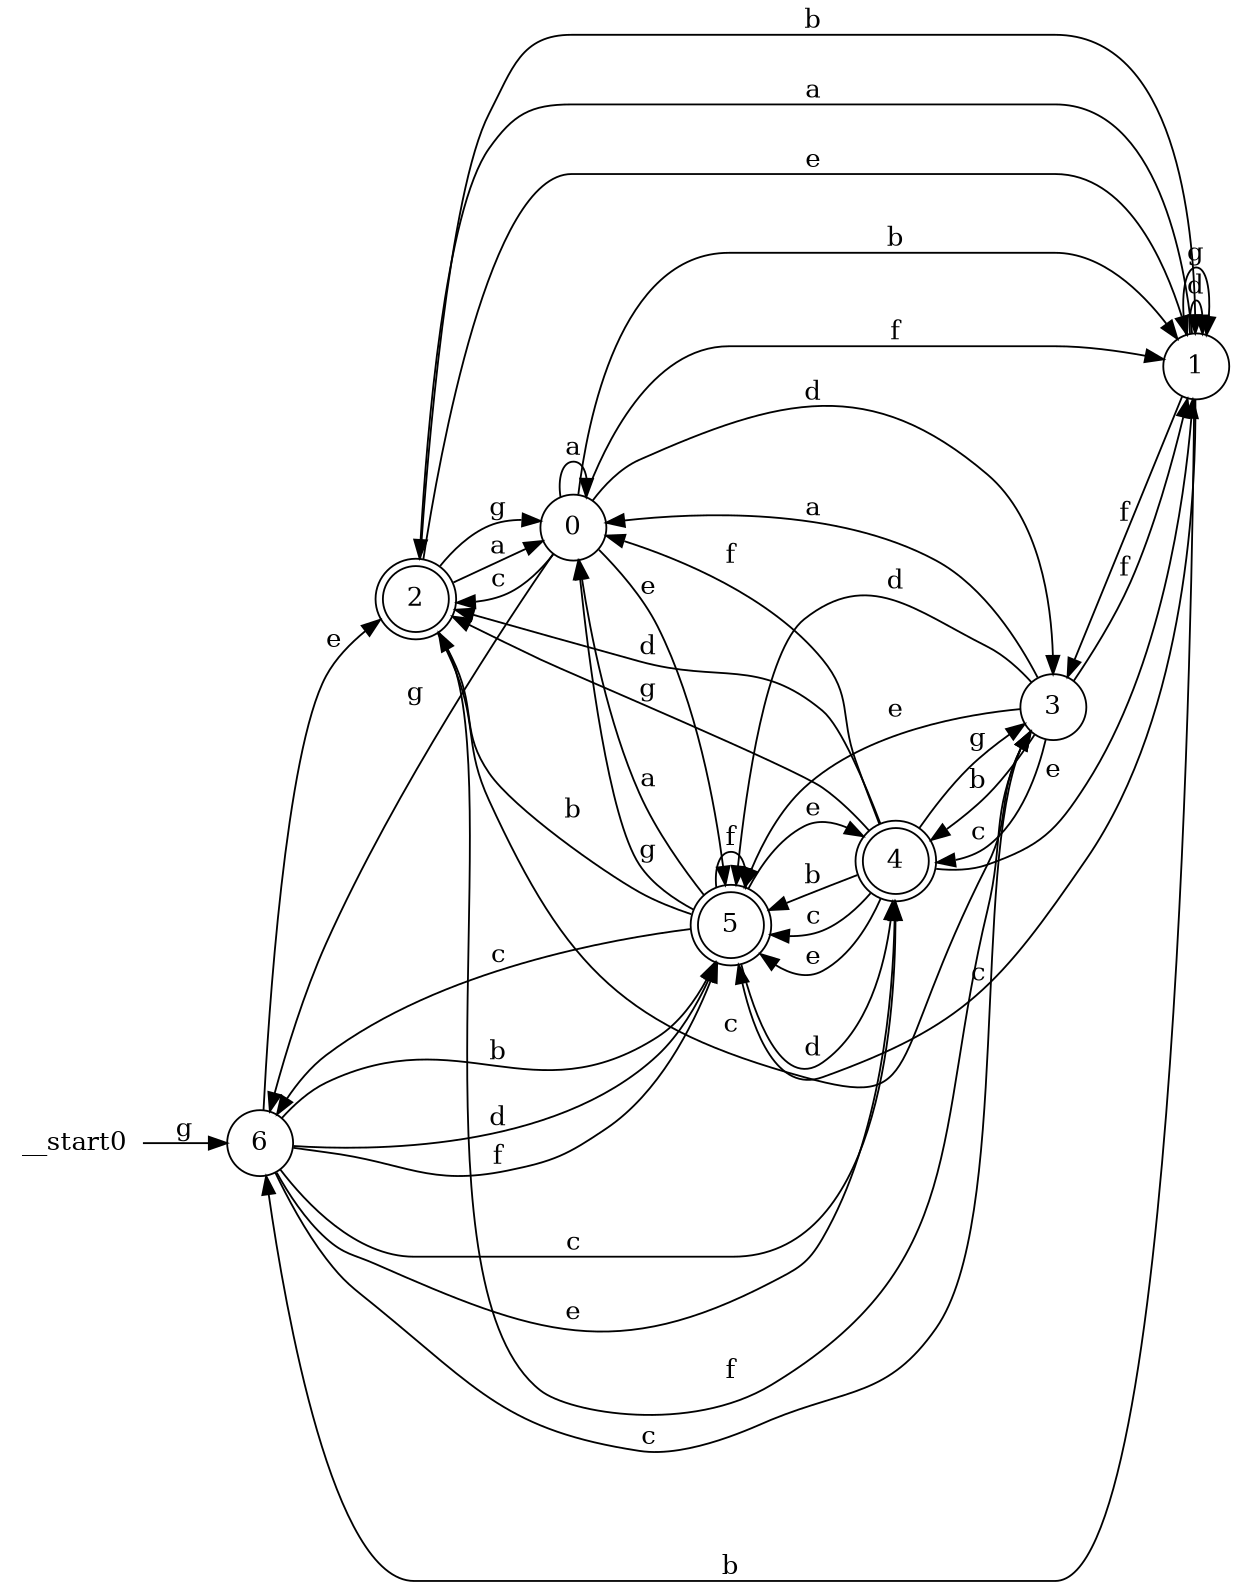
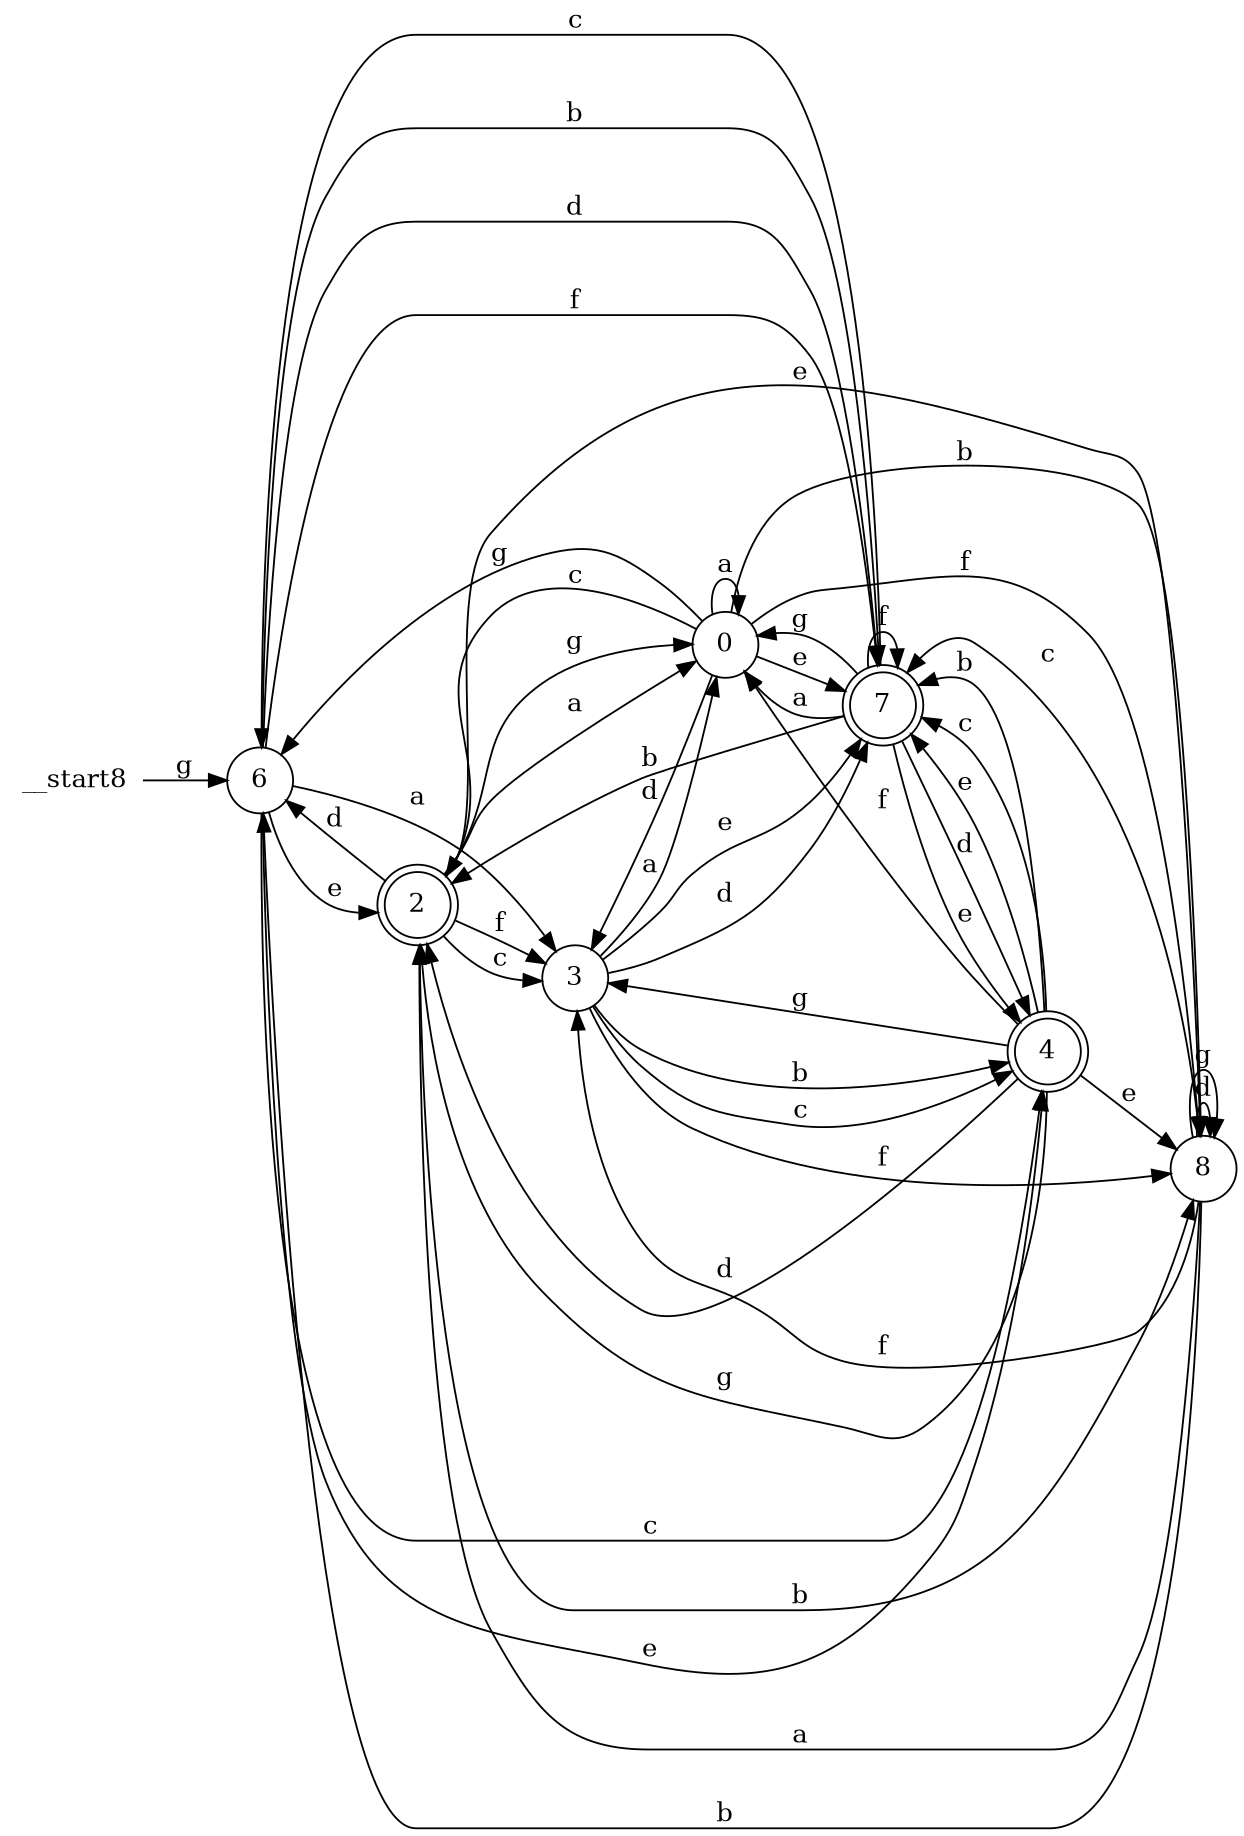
(1196, 366) -> (1204, 1169)
none -> (343, 847)
(731, 925) -> (883, 705)
(75, 1143) -> (75, 780)
(649, 1437) -> (418, 798)
